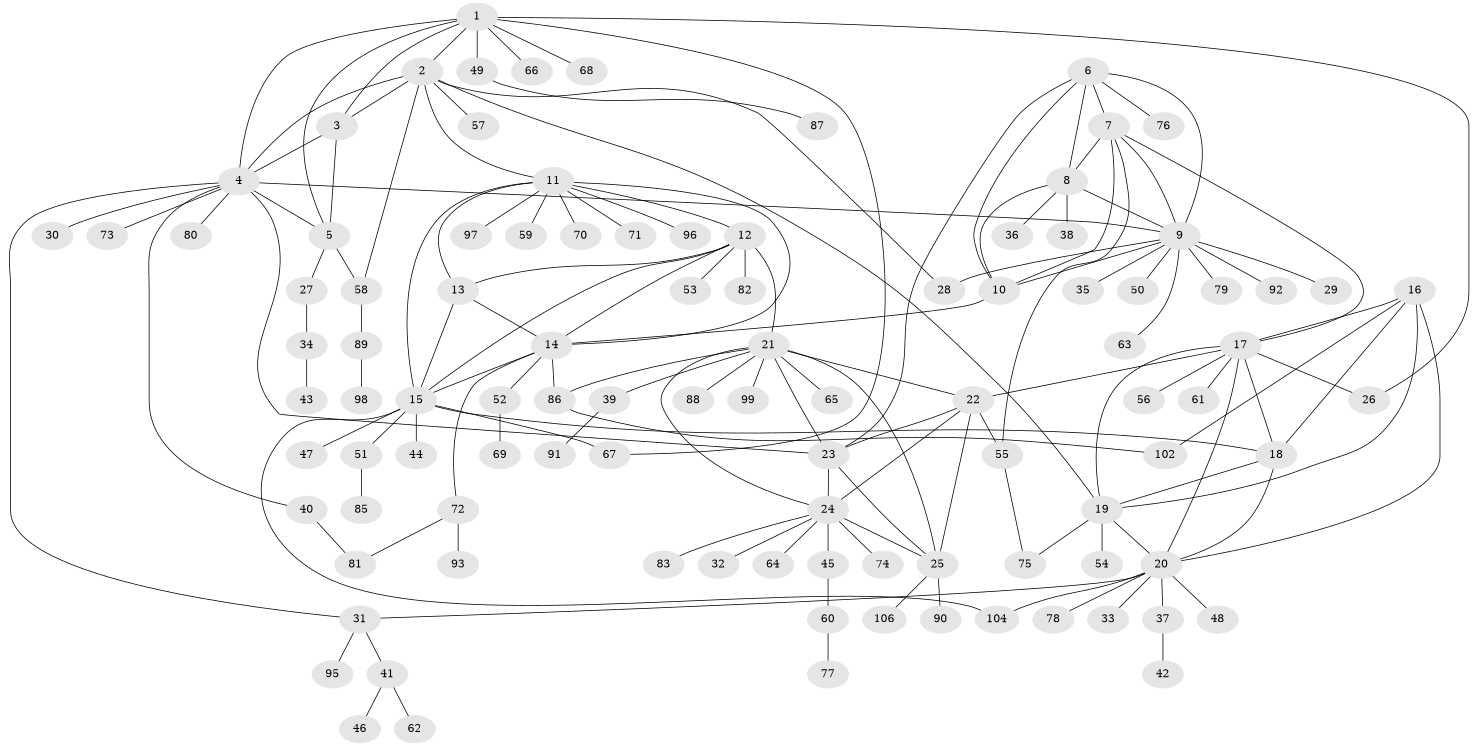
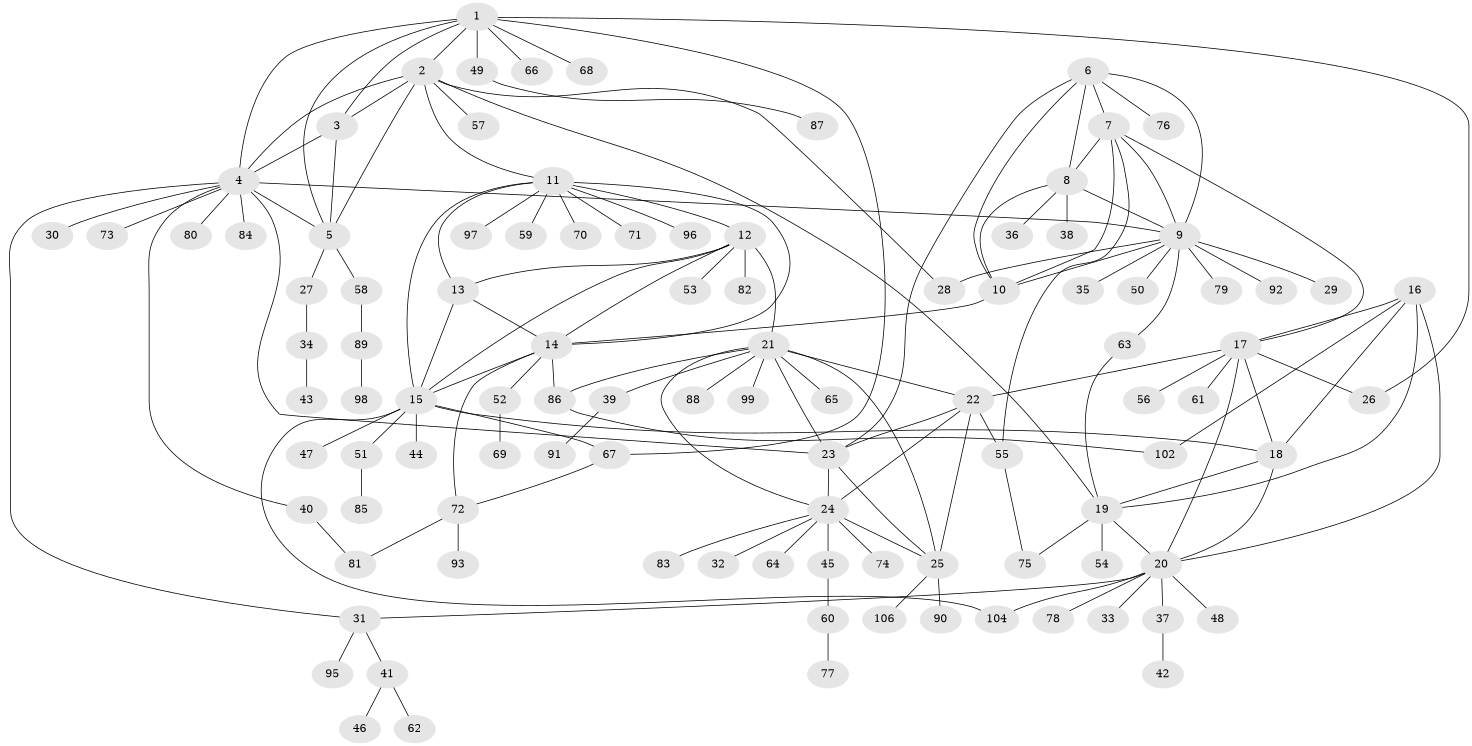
(392, 181) -> (374, 153)
none -> (246, 236)
(1117, 387) -> (1085, 424)
none -> (536, 486)
